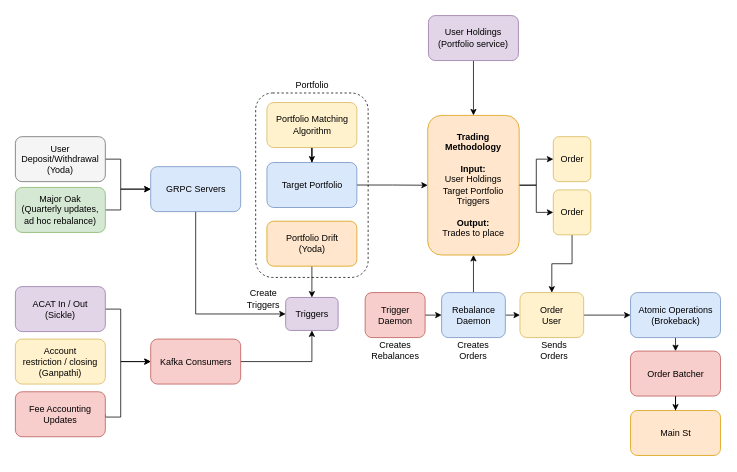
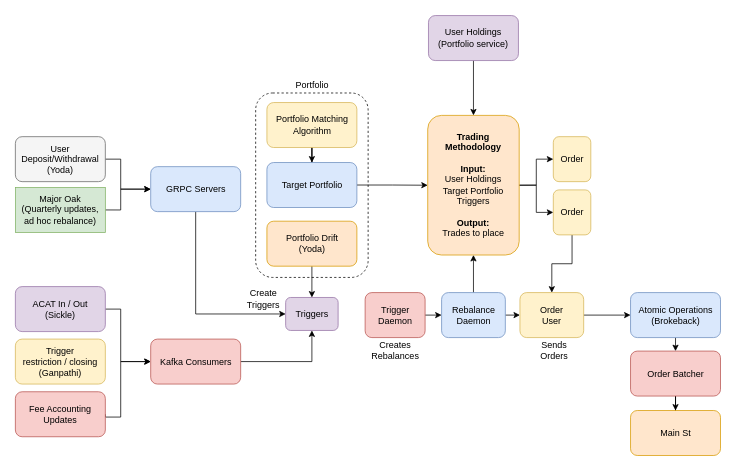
(60, 210) -> (60, 210)
(474, 350) -> none
(60, 362) -> (60, 362)
